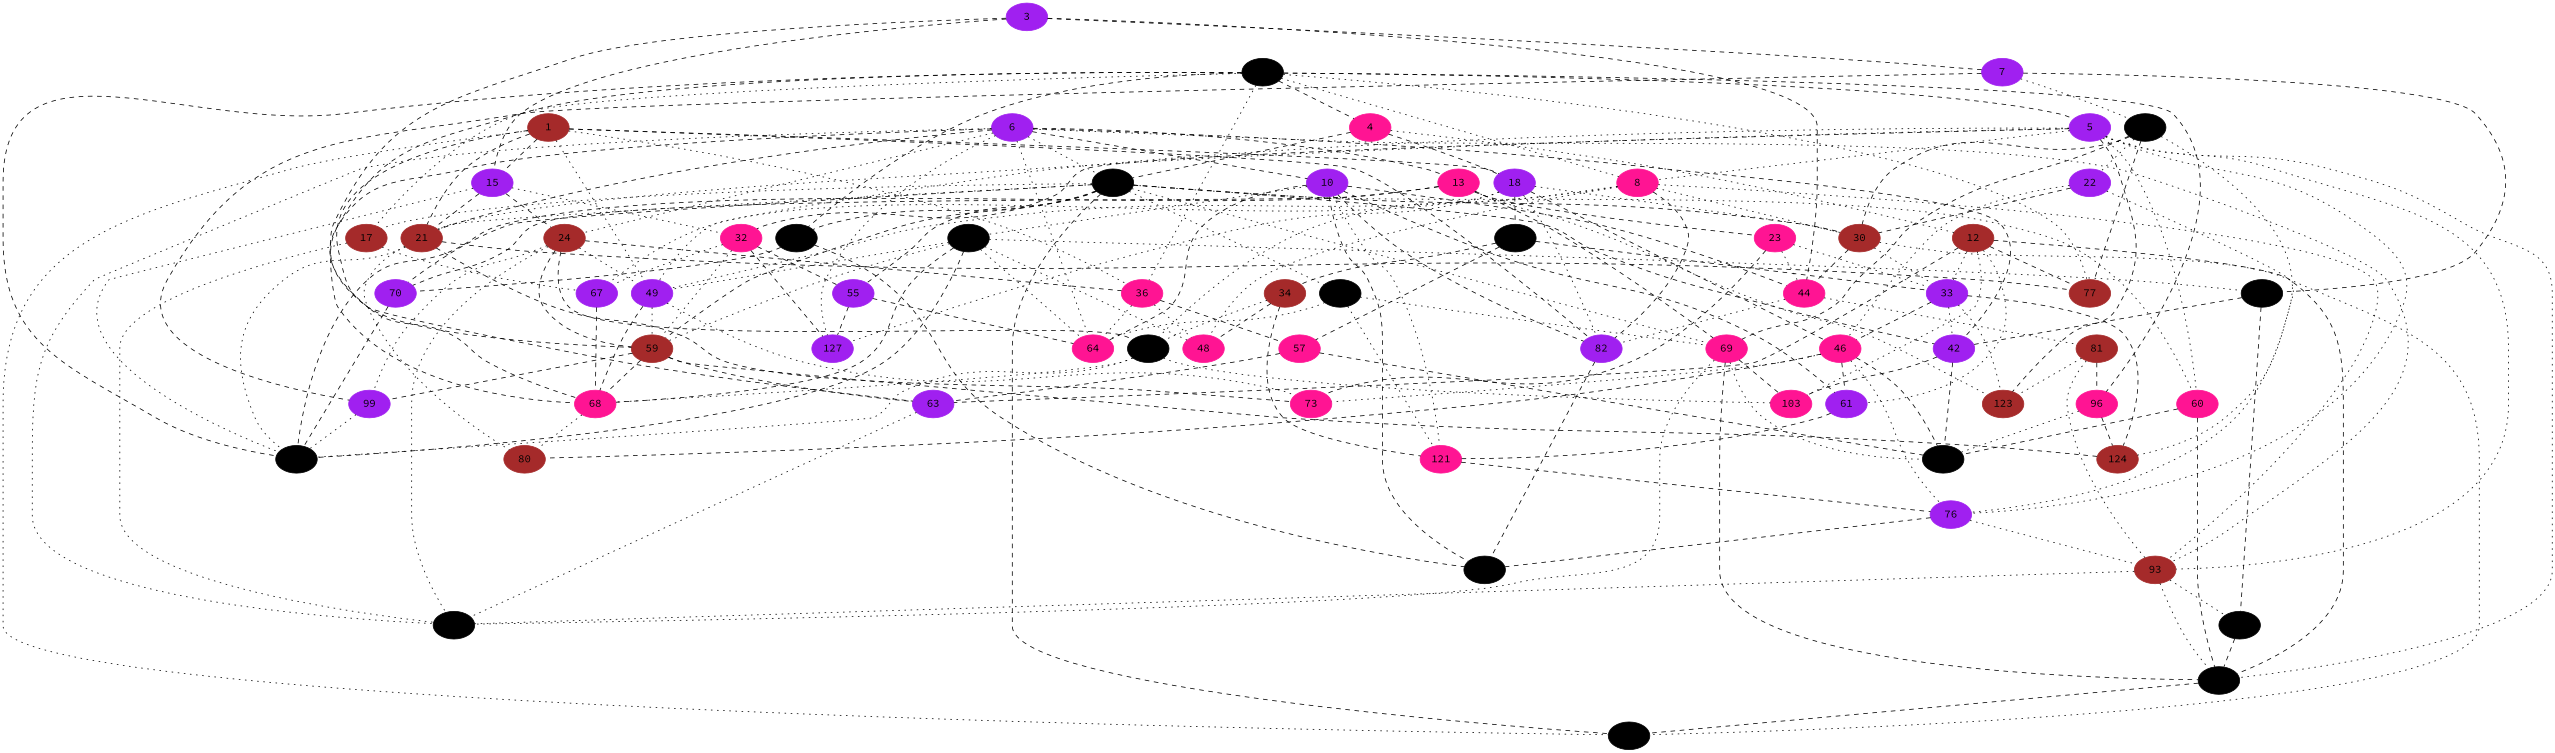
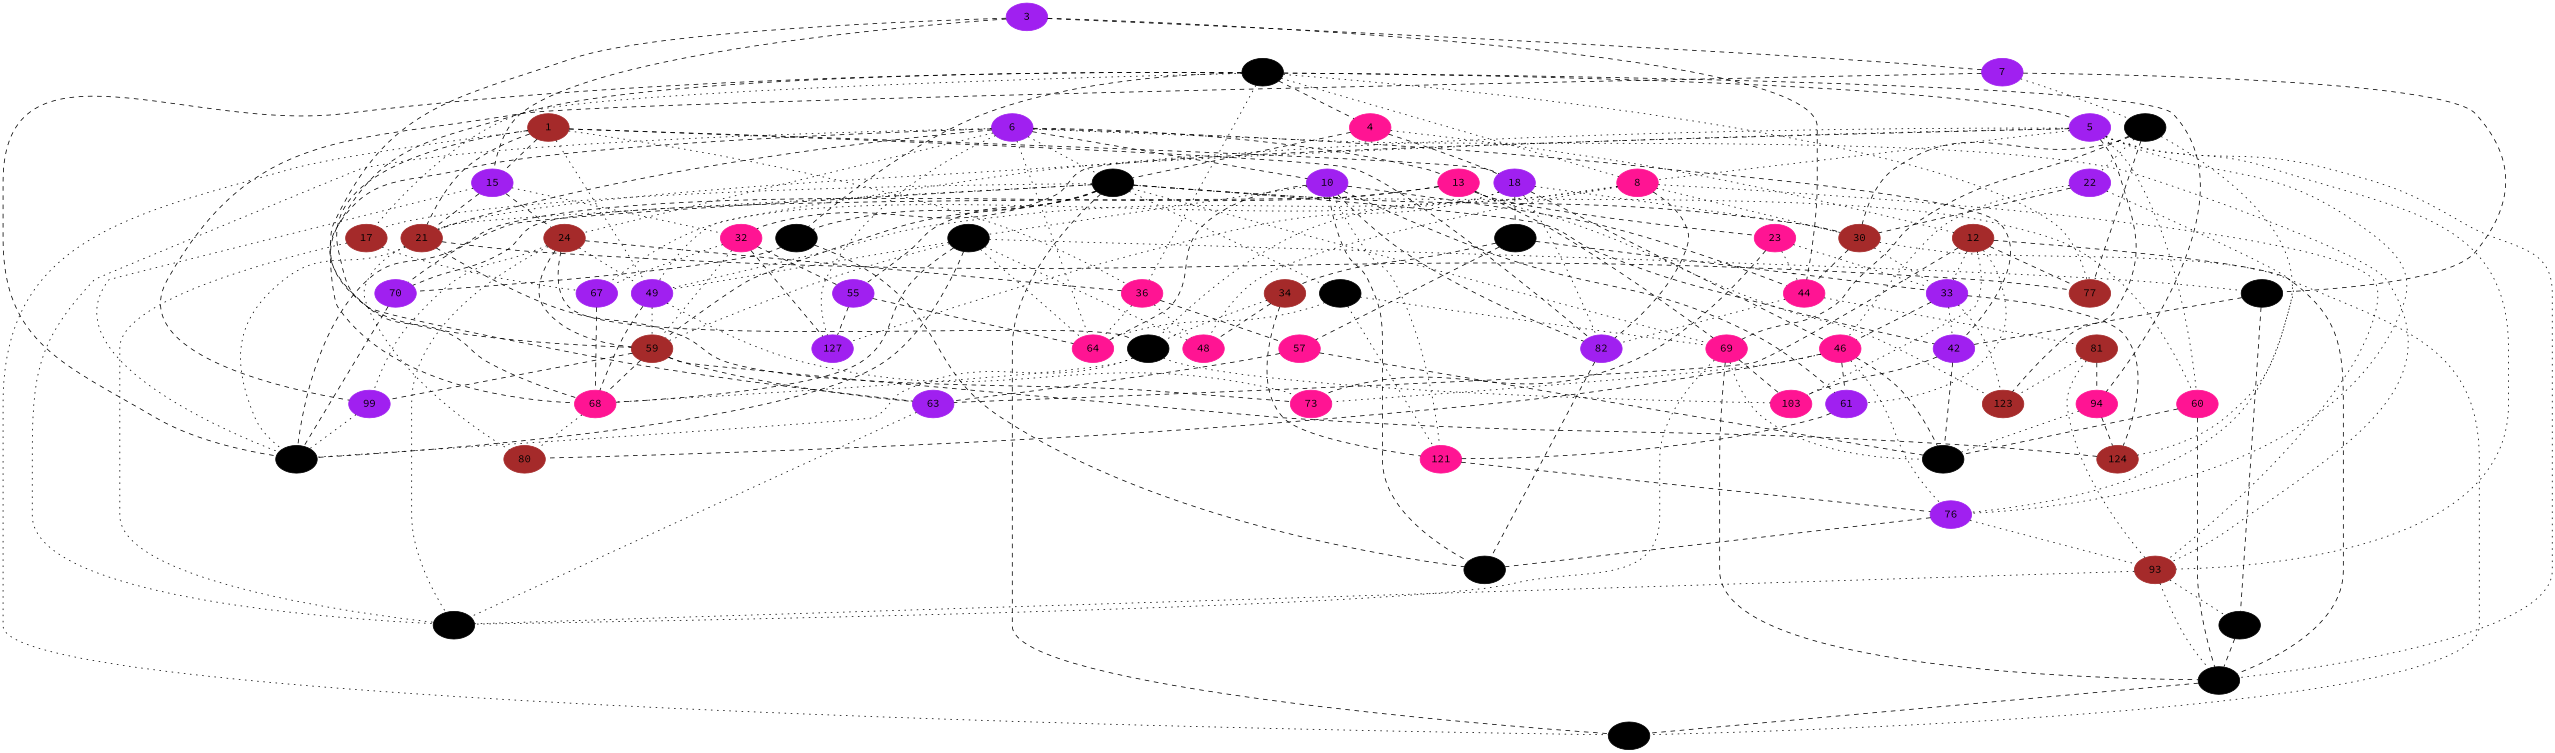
(2097, 404) -> (2097, 404)
